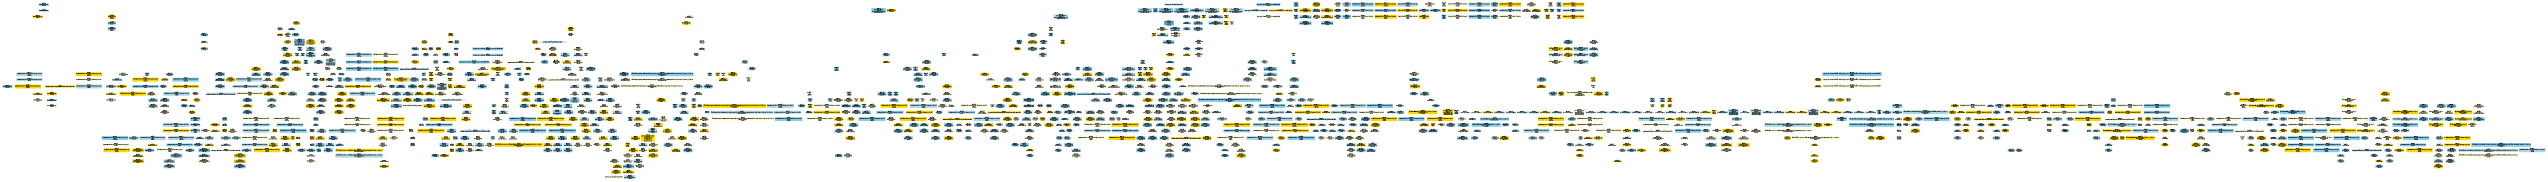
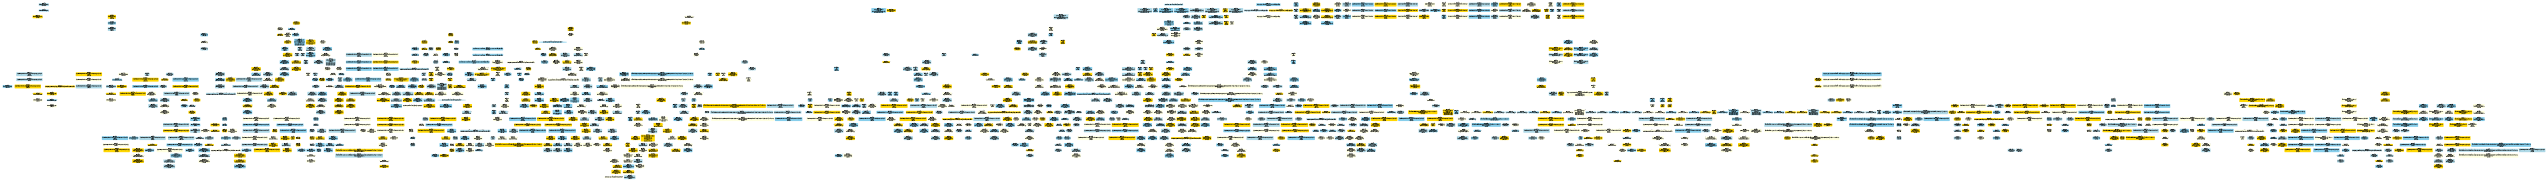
(849, 94) -> (849, 94)
